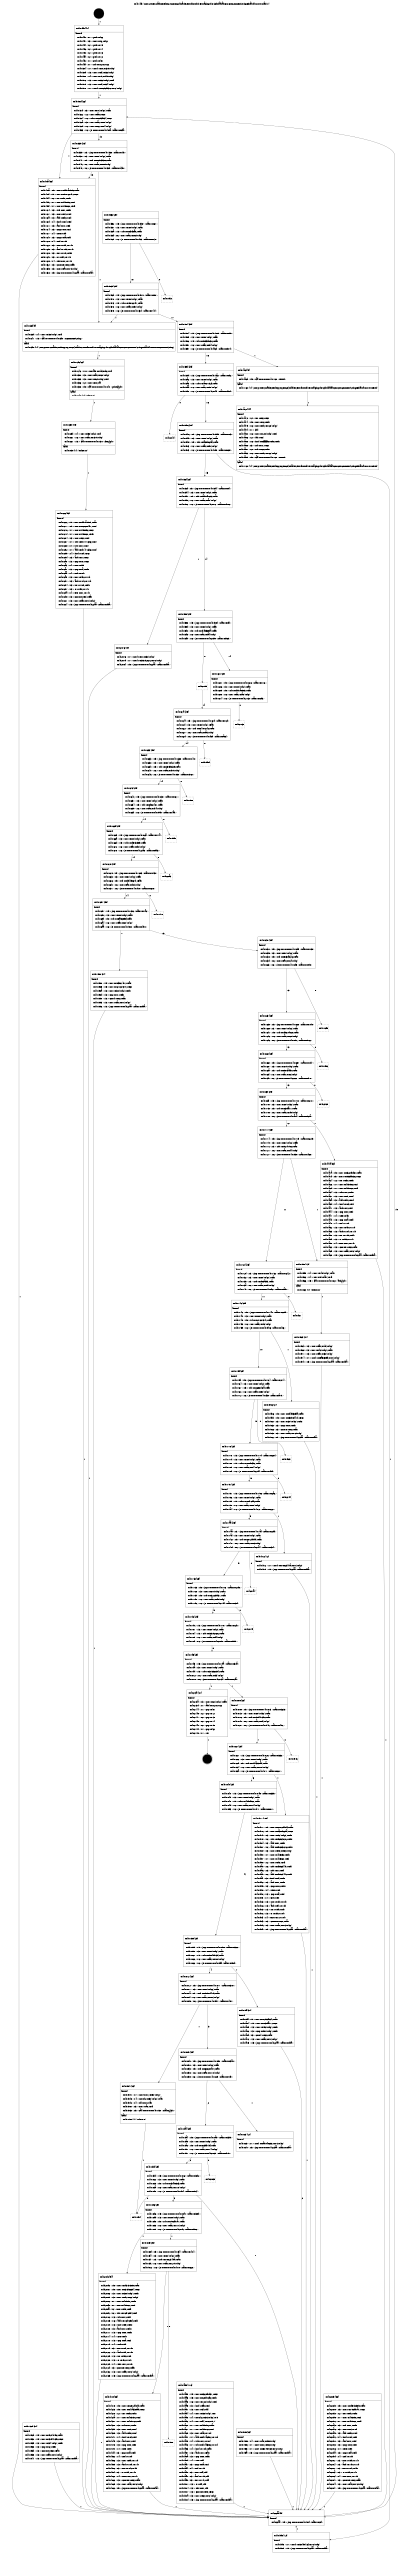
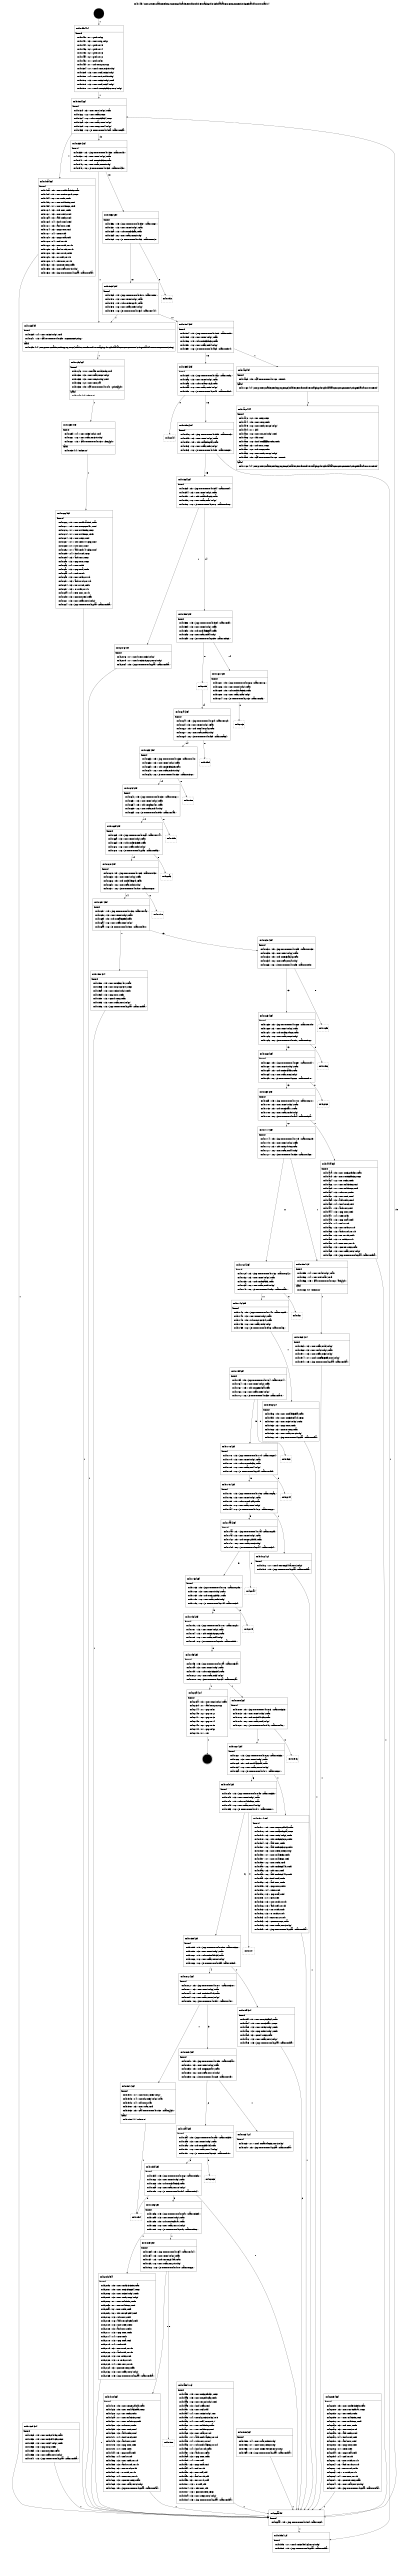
(91, 175) -> (114, 191)
(259, 1349) -> none
none -> (249, 1951)
(297, 2530) -> (298, 2529)
